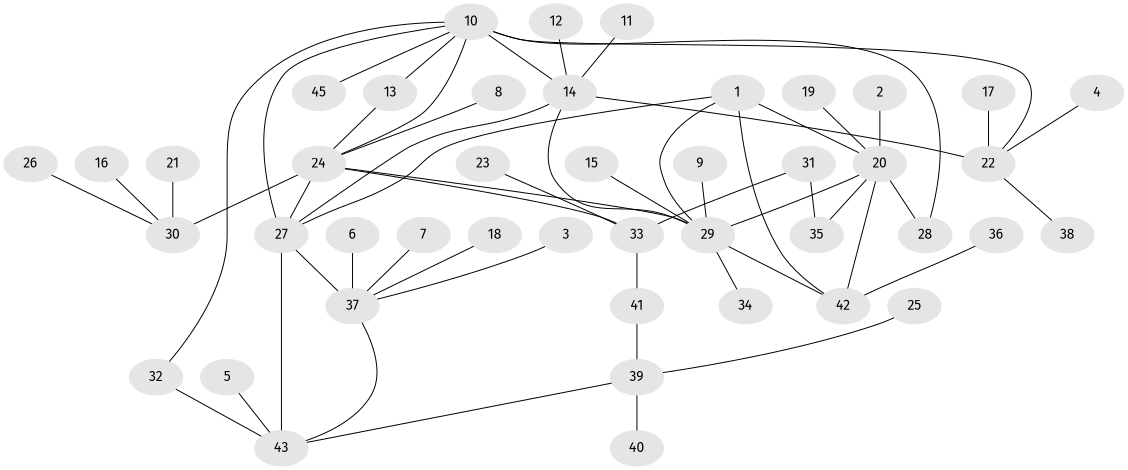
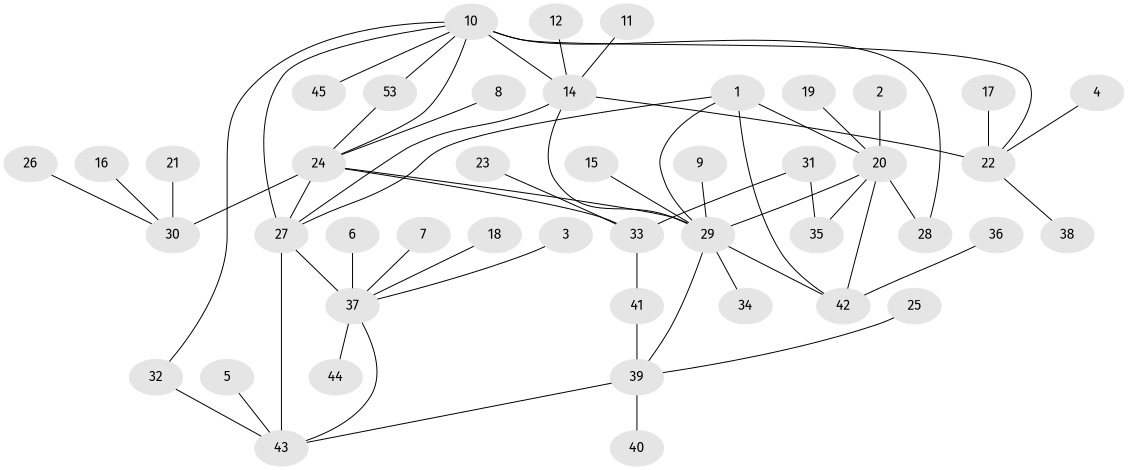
(390, 93) -> (390, 93)
none -> (680, 309)
none -> (336, 377)
